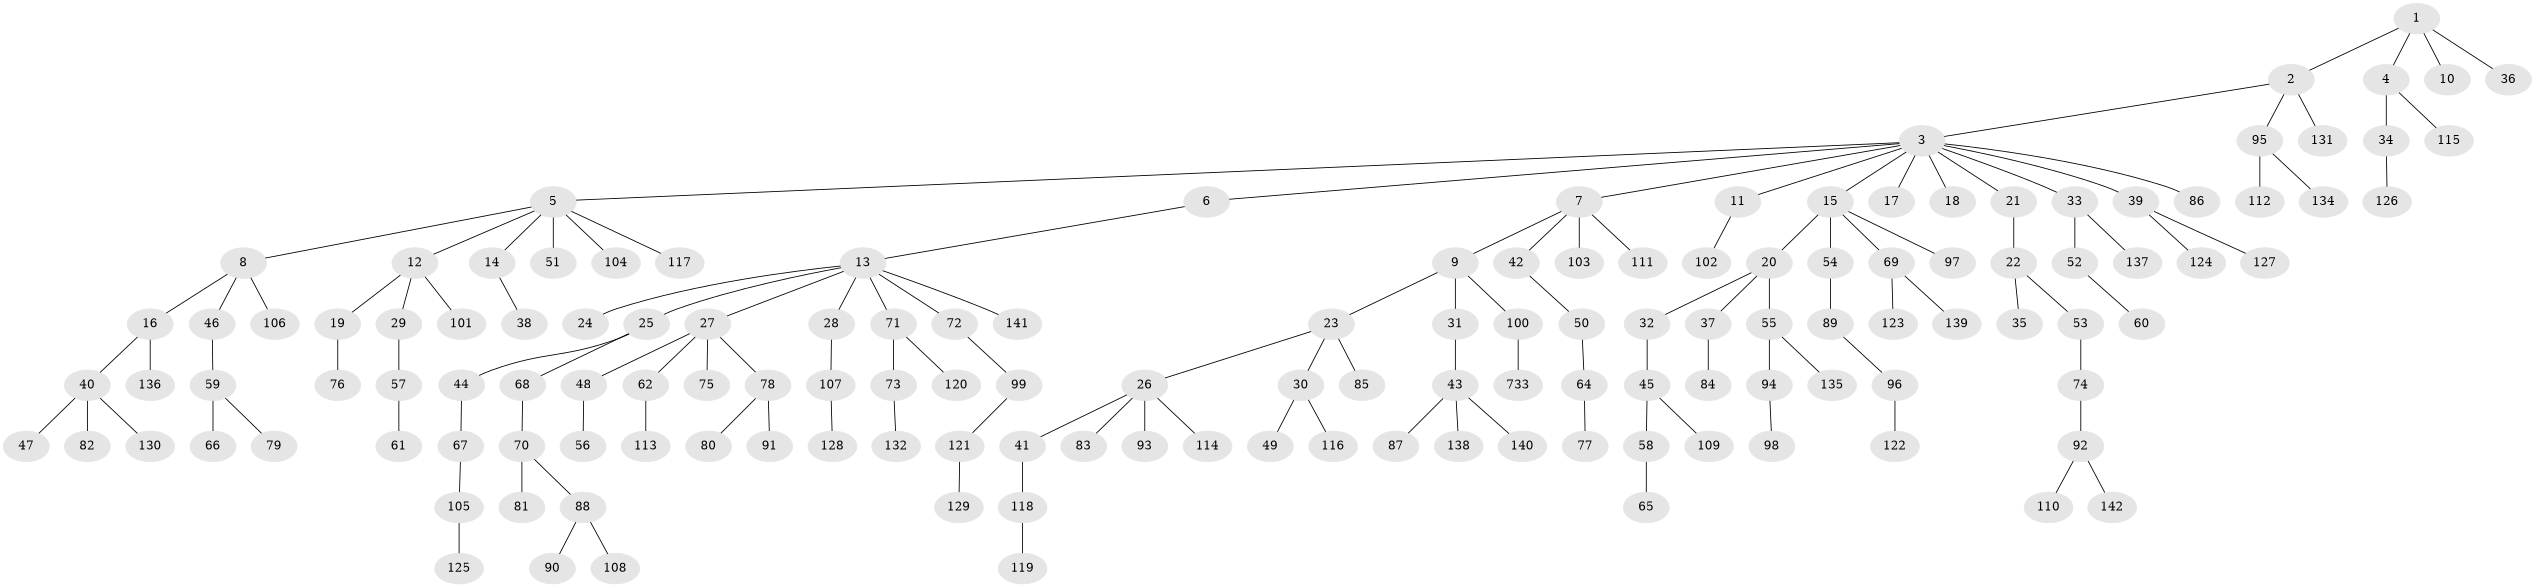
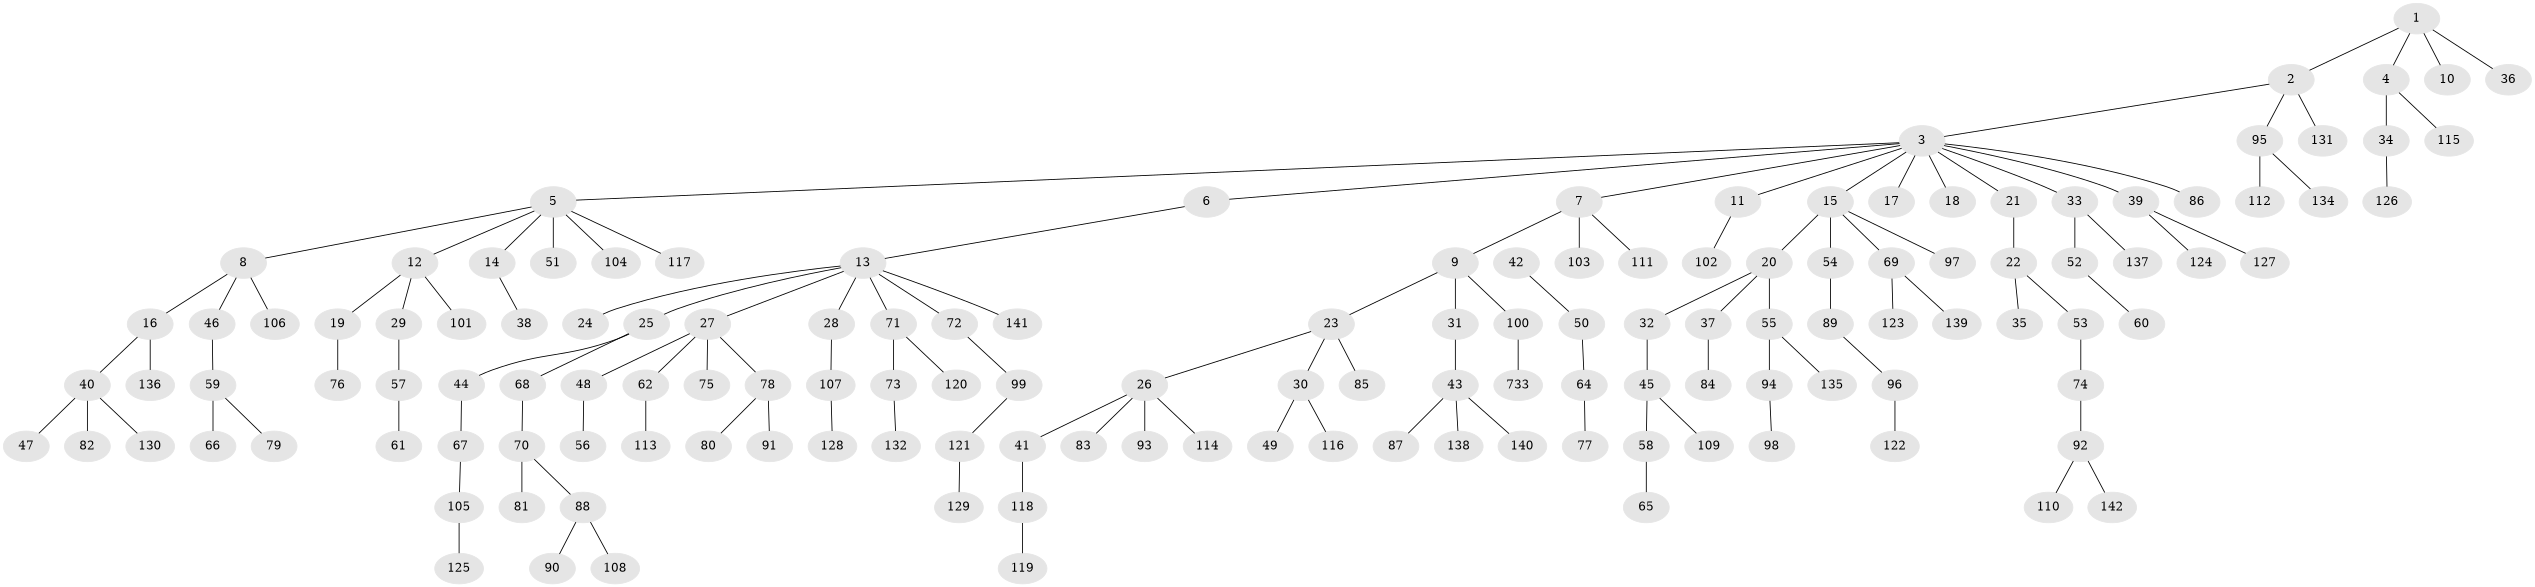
(1548, 233) -> none
